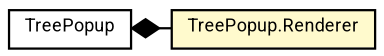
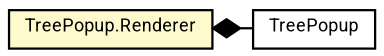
(165, 28) -> (247, 28)
